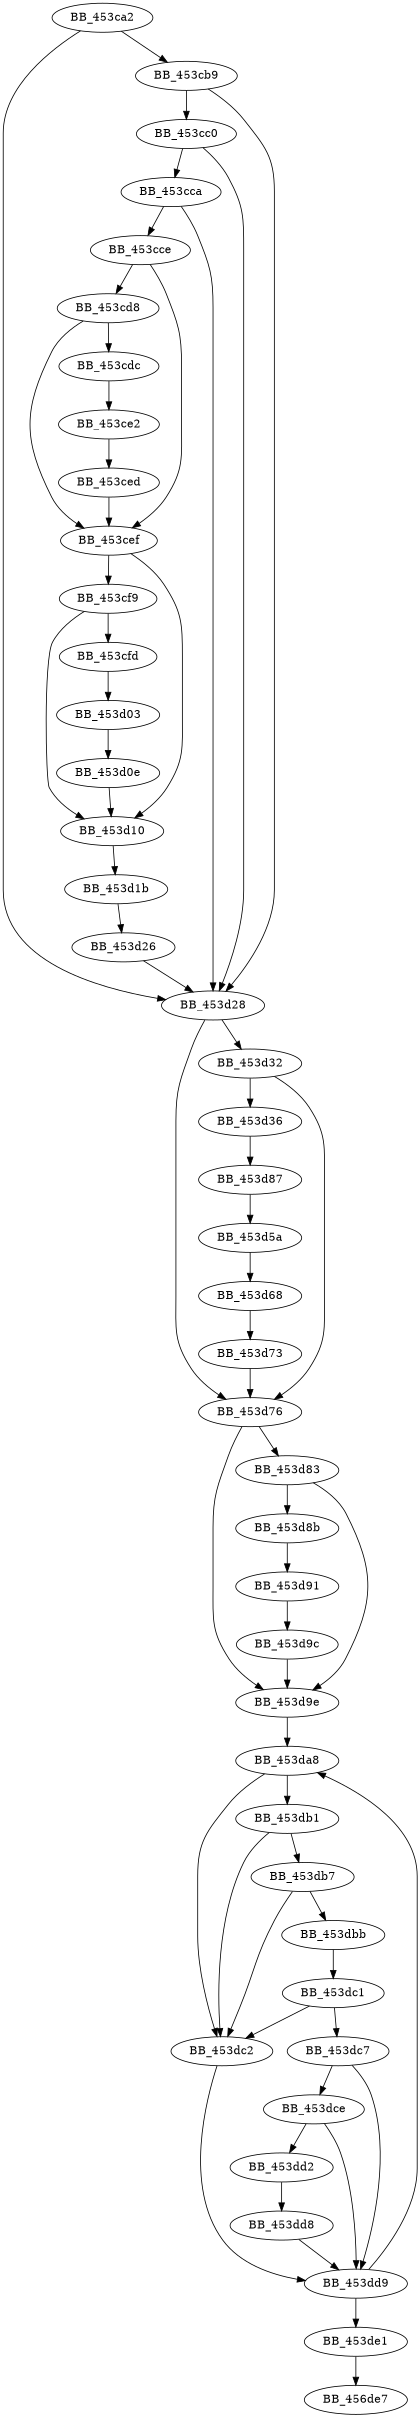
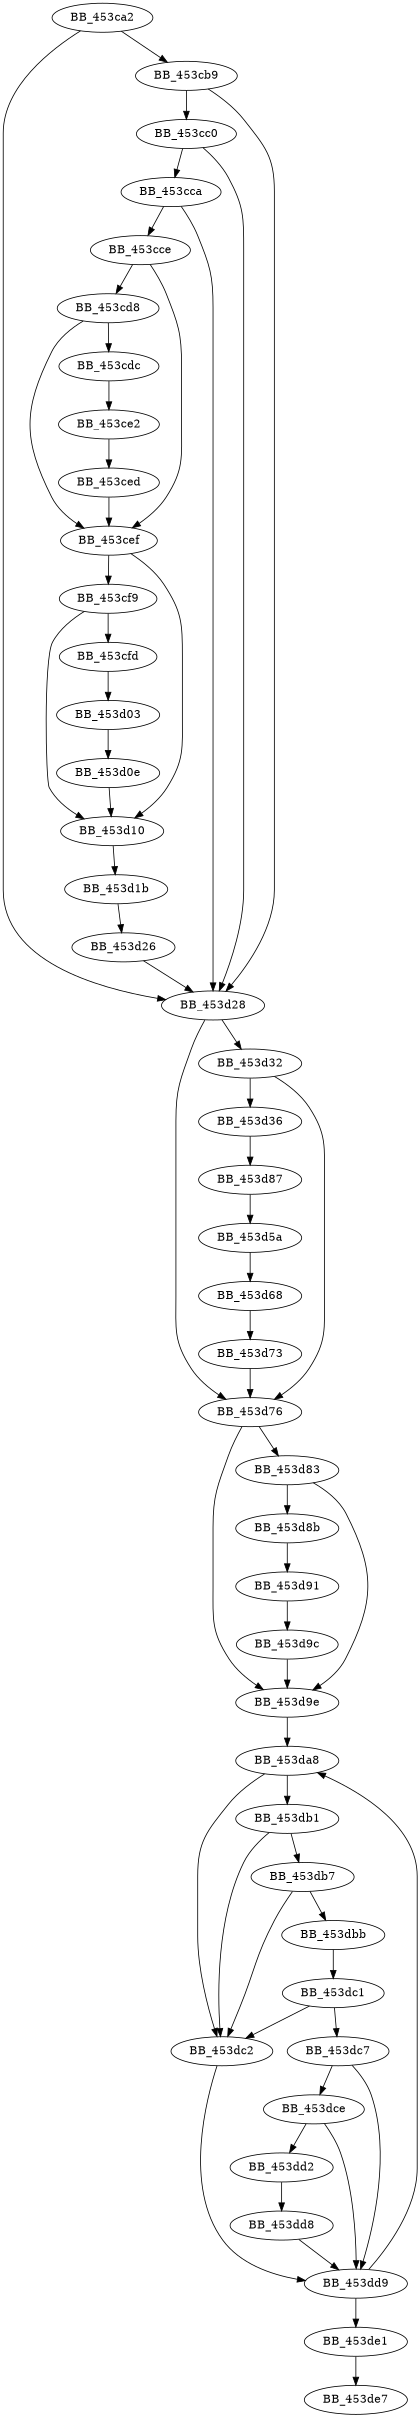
(356, 2400) -> (356, 2400)
